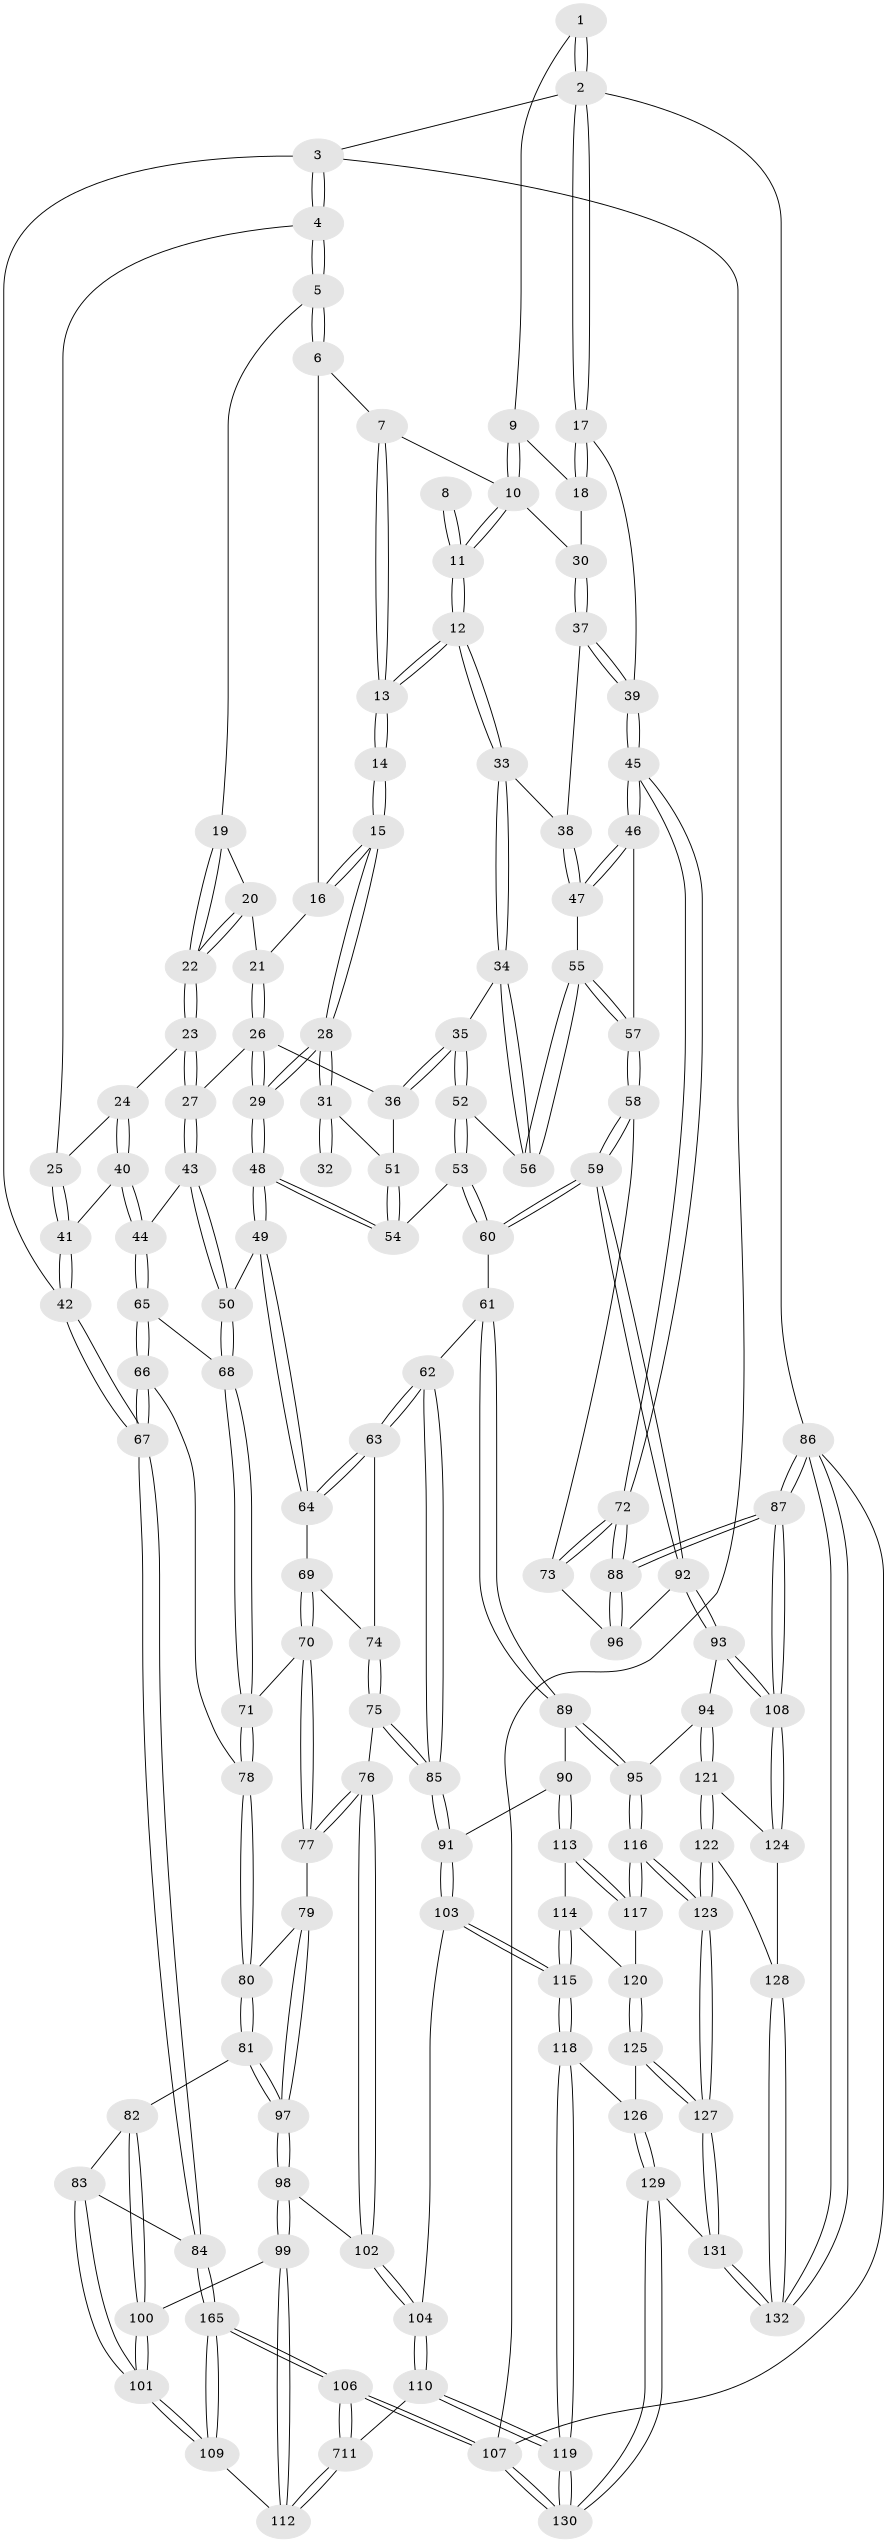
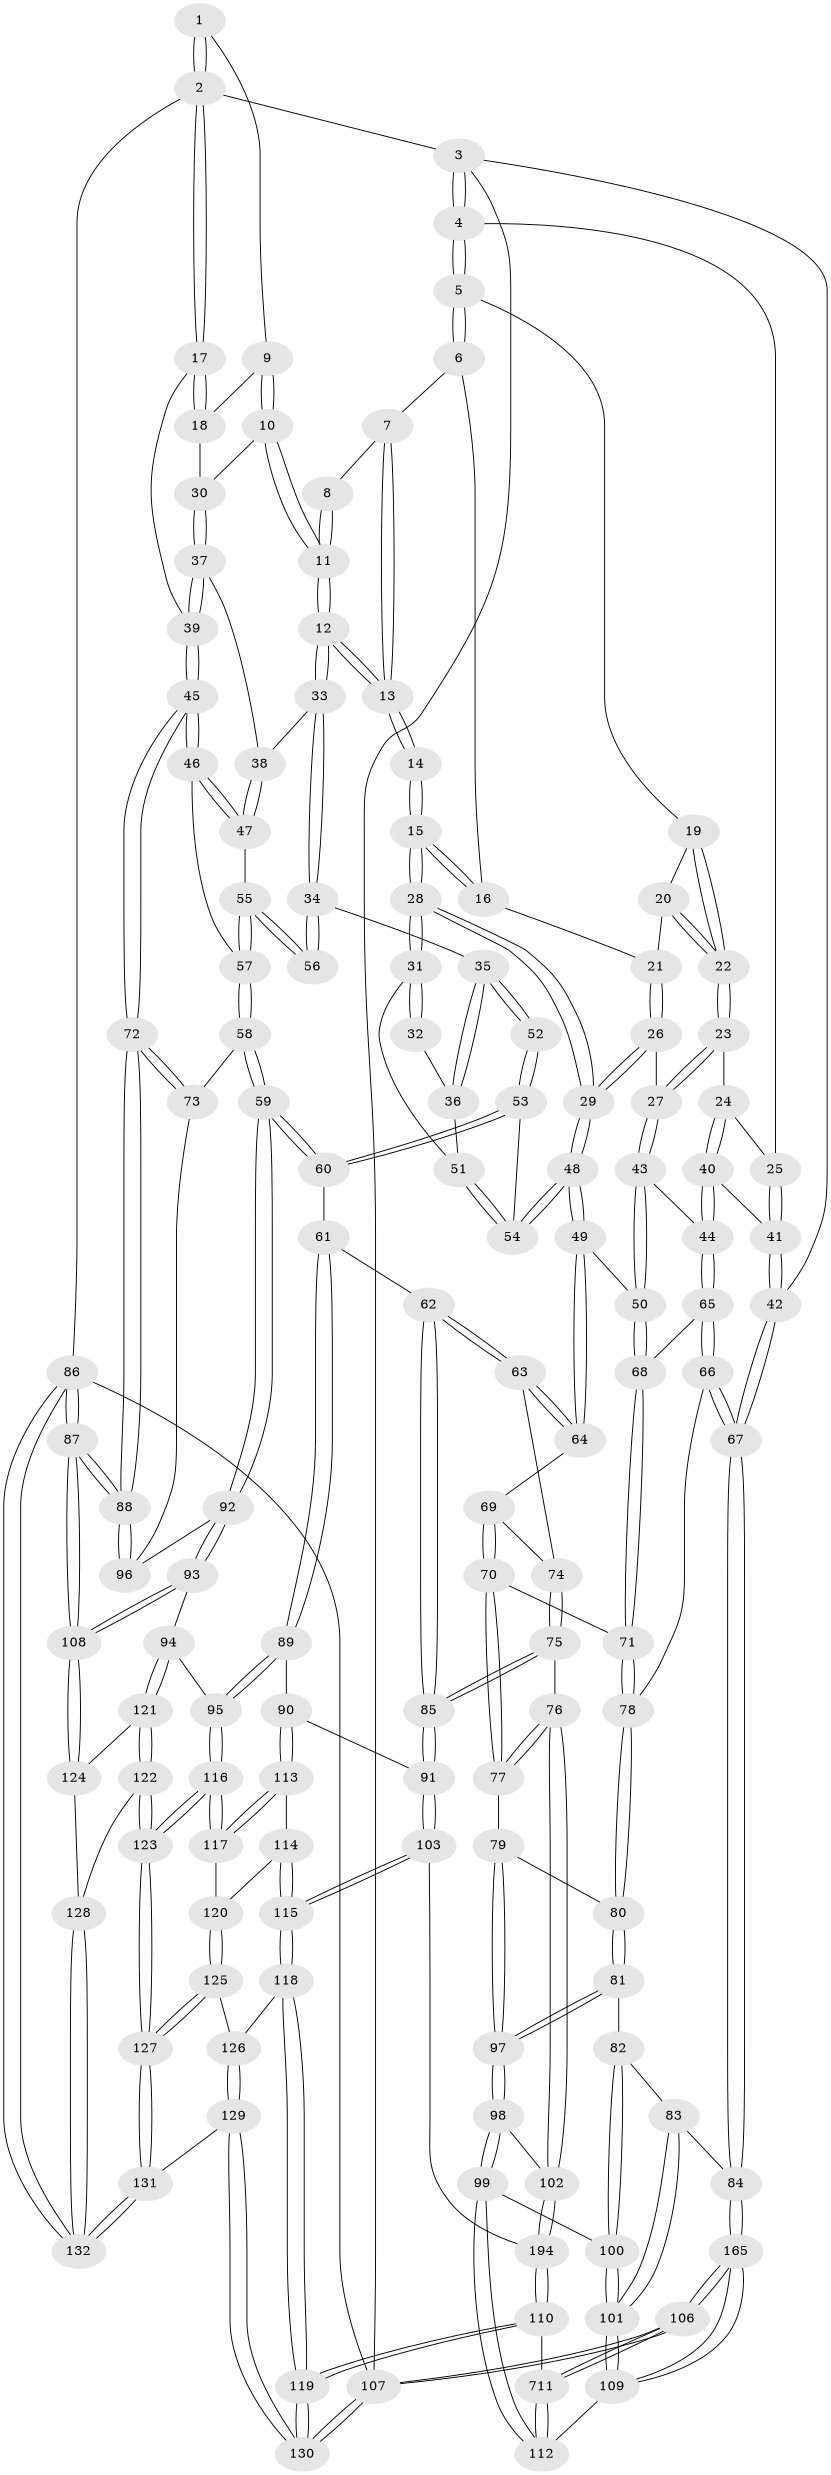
(448, 460) -> (358, 460)
(326, 1068) -> (435, 1069)
(495, 1136) -> none
(421, 2319) -> (542, 2251)
